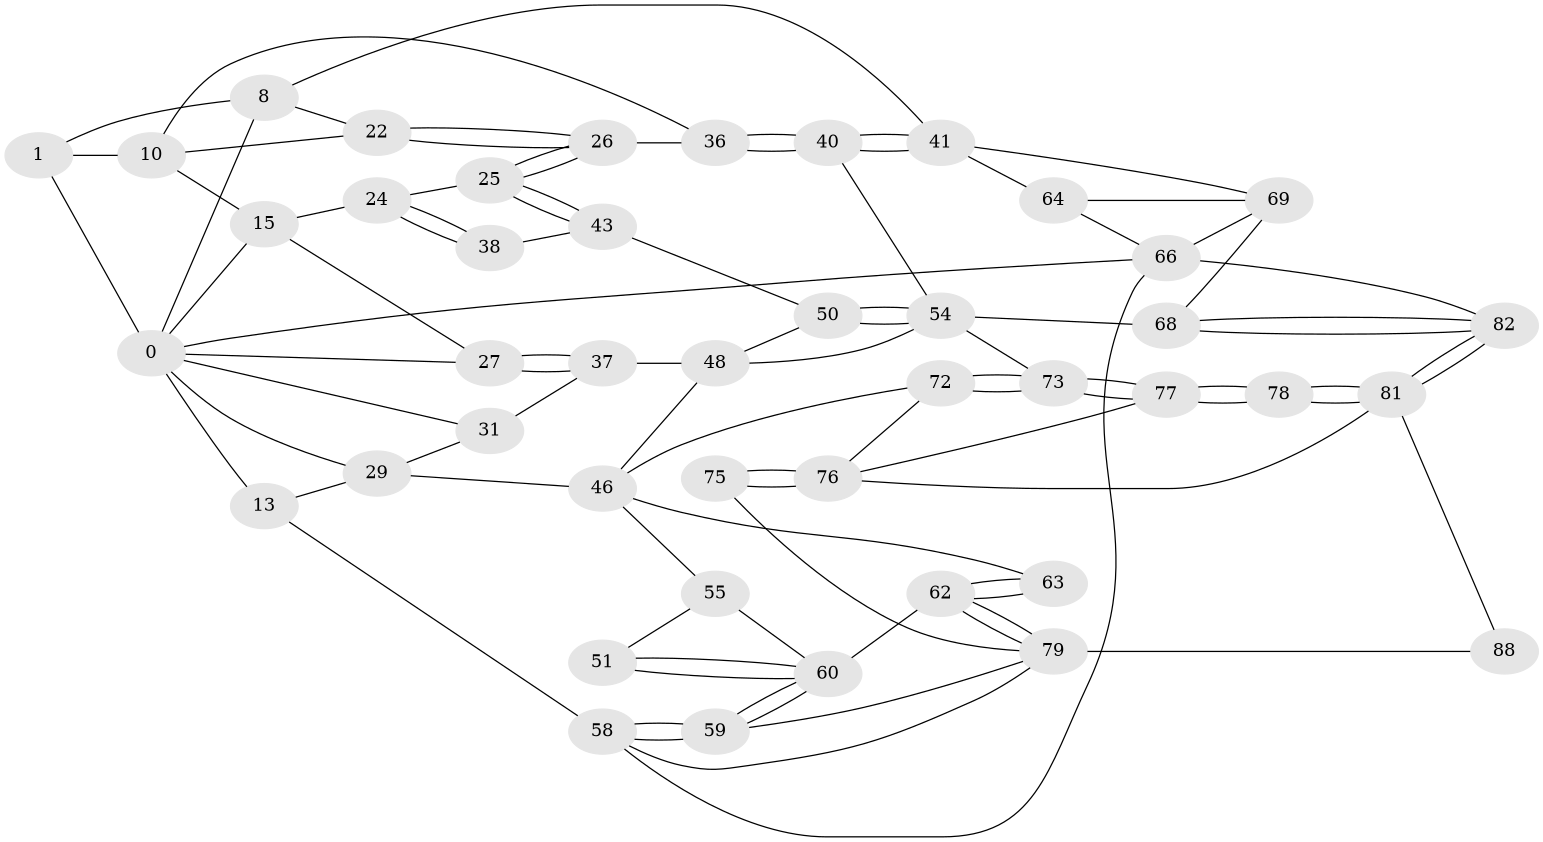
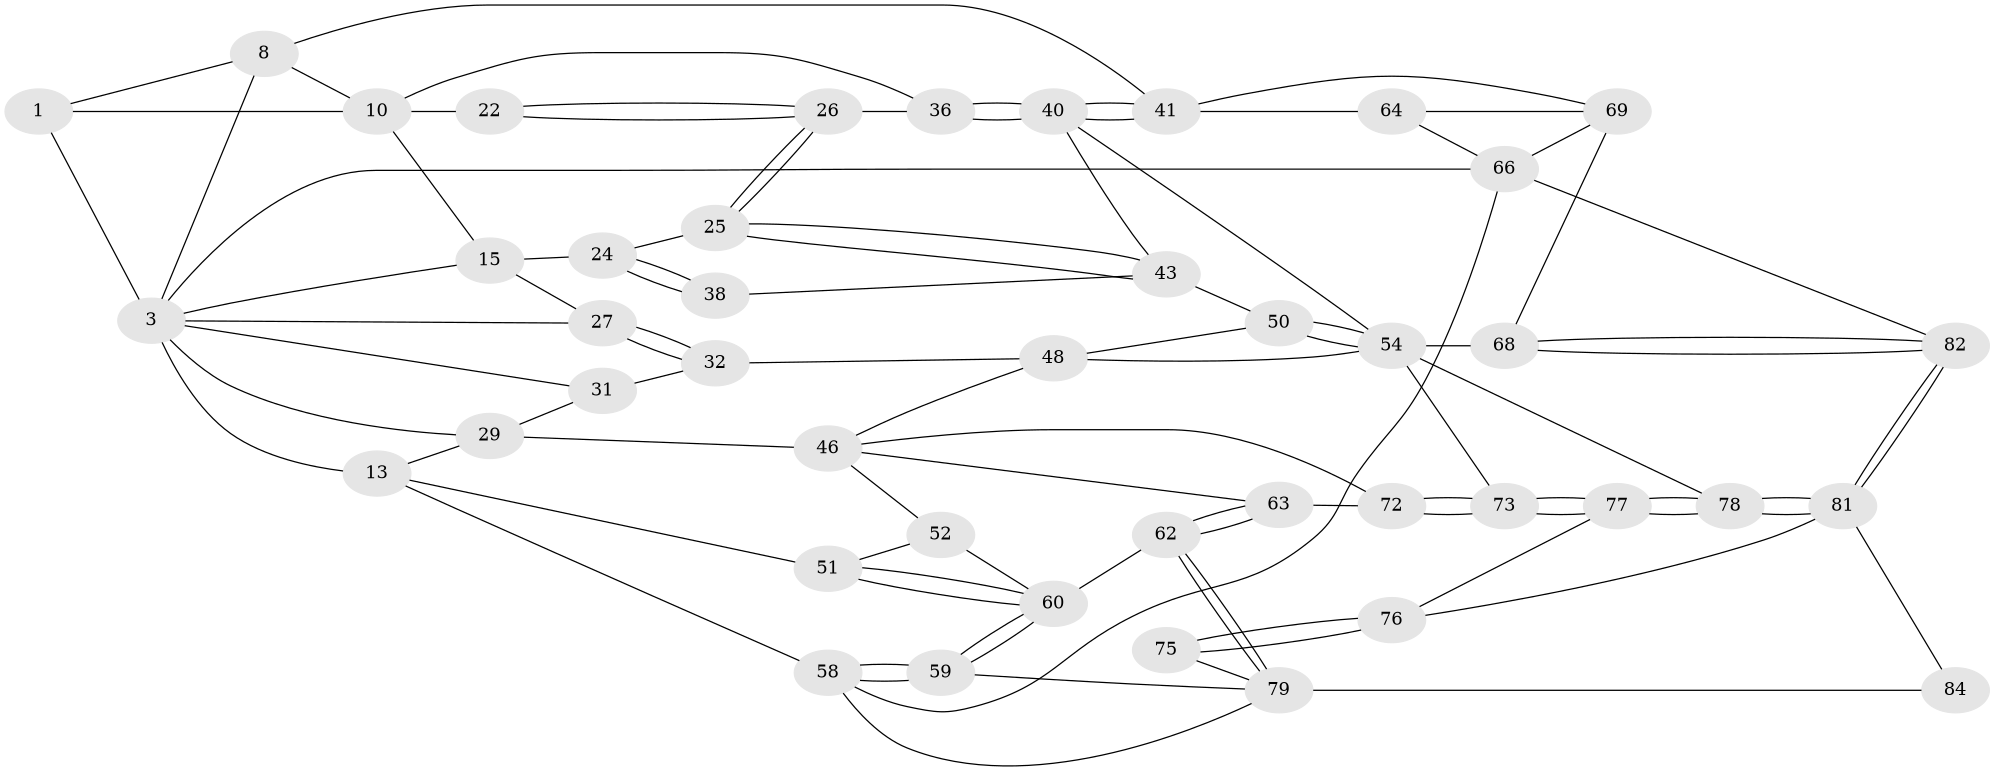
(321, 115) -> (321, 83)
none -> (1106, 195)
(152, 353) -> (152, 321)
(603, 363) -> (715, 363)
none -> (1561, 426)
(884, 431) -> (1330, 505)
none -> (602, 521)
(715, 594) -> (941, 535)
(1505, 651) -> (1956, 690)
